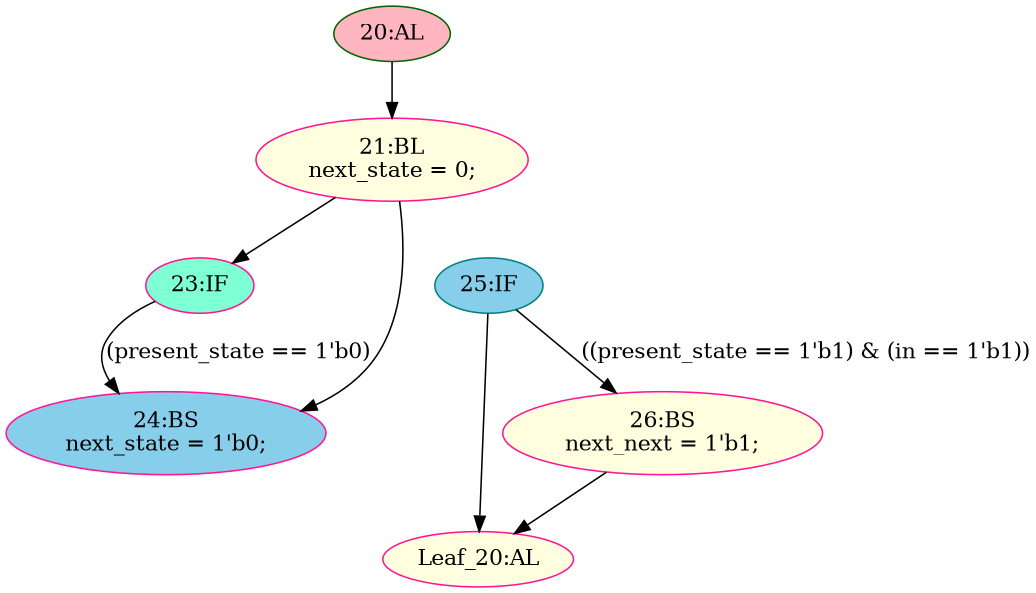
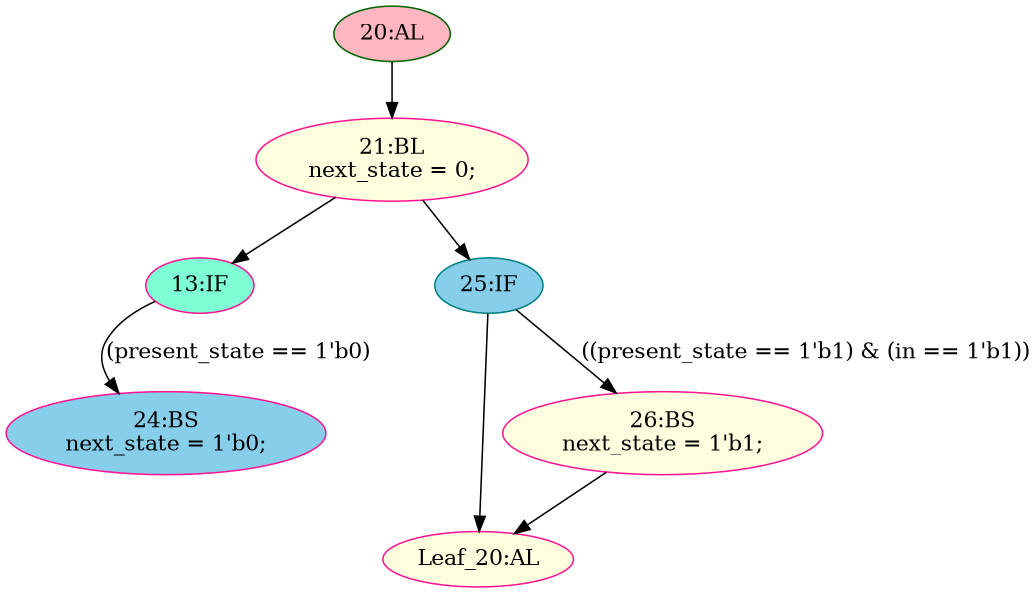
(200, 286) -> (200, 286)
(393, 319) -> (441, 224)
(663, 433) -> (663, 433)
